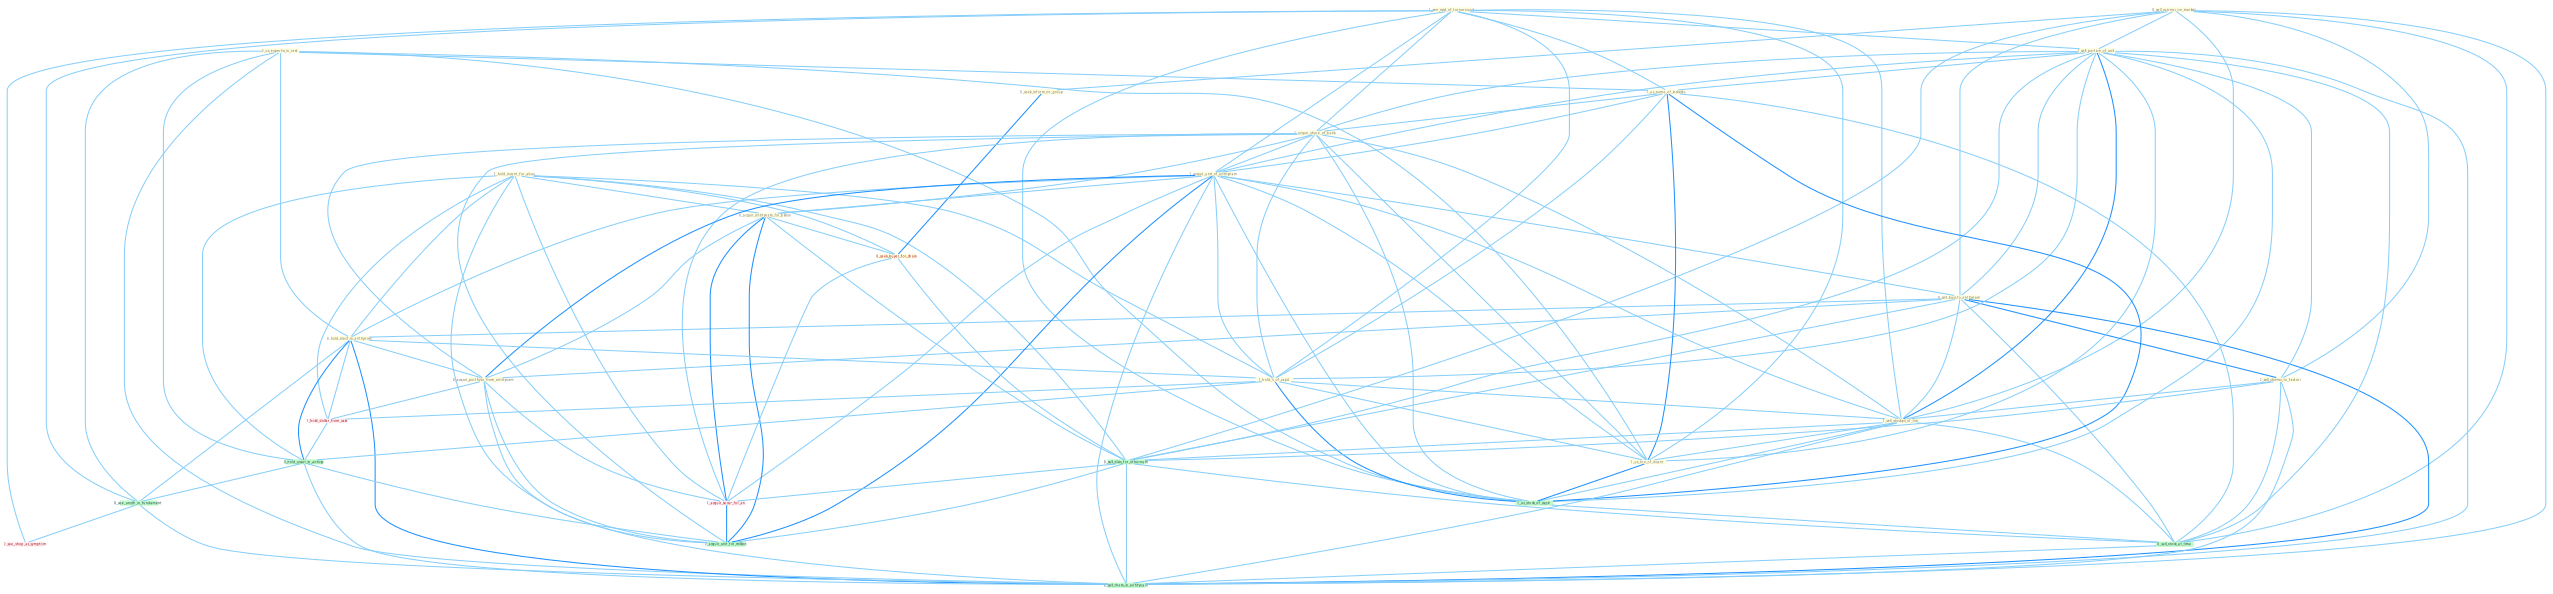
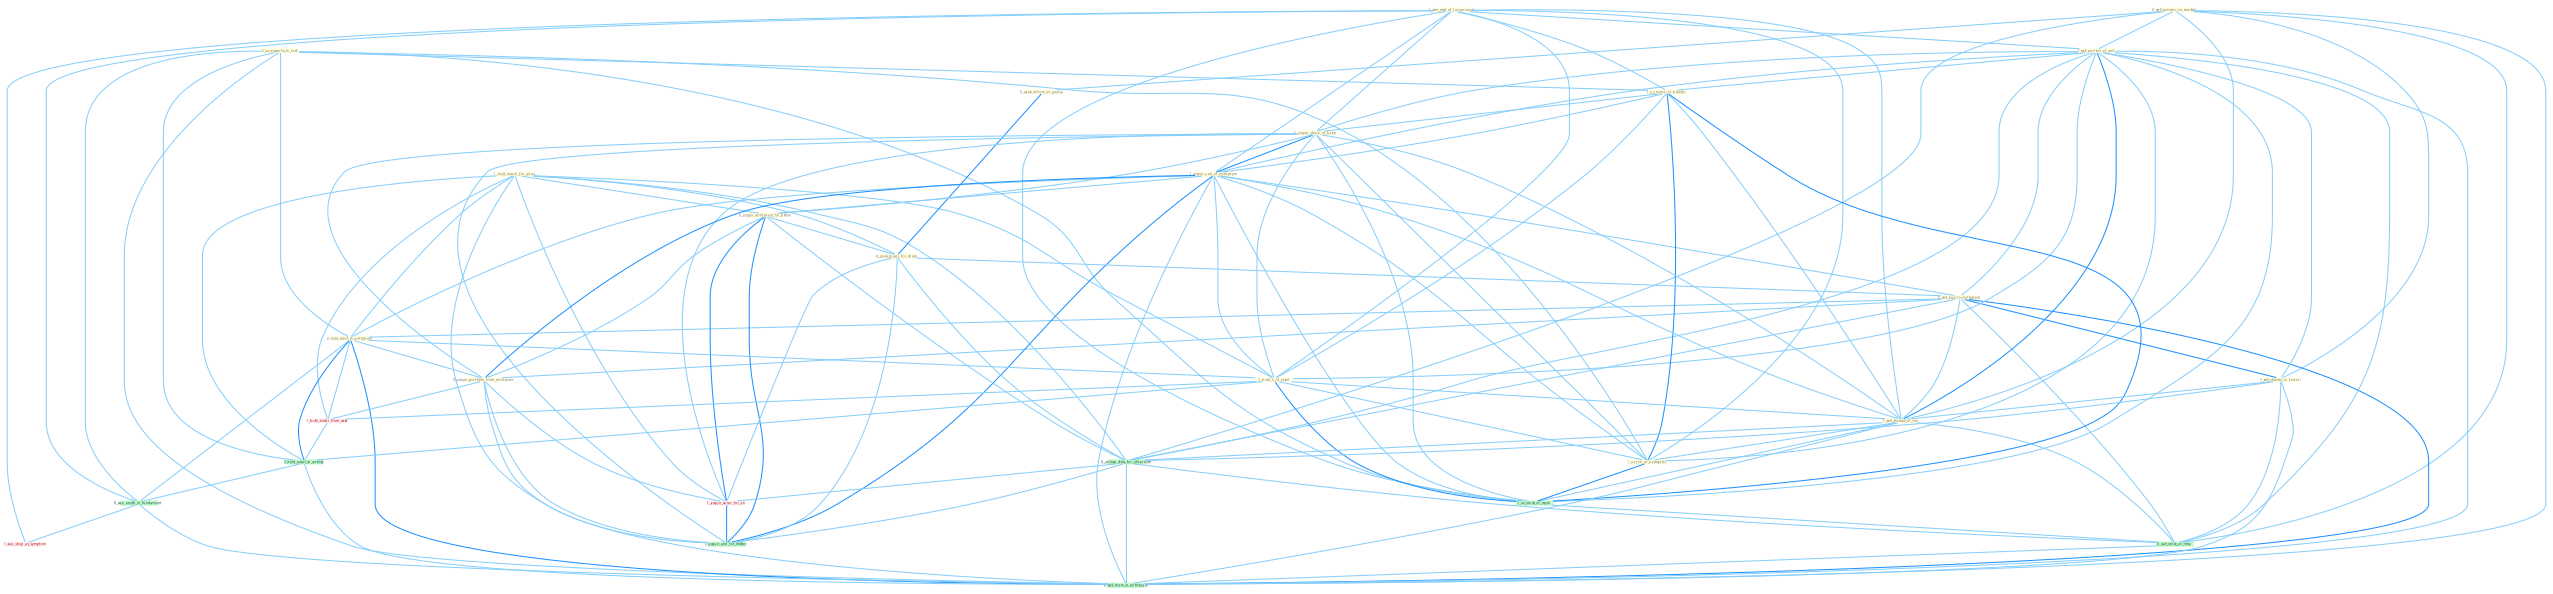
(1965, 79) -> (1429, 277)
(1265, 154) -> (1265, 154)
(2082, 204) -> (1790, 252)
(897, 256) -> (897, 256)
(971, 313) -> none
(1126, 462) -> (1126, 462)
(1648, 462) -> (1648, 462)
(511, 511) -> (863, 433)
